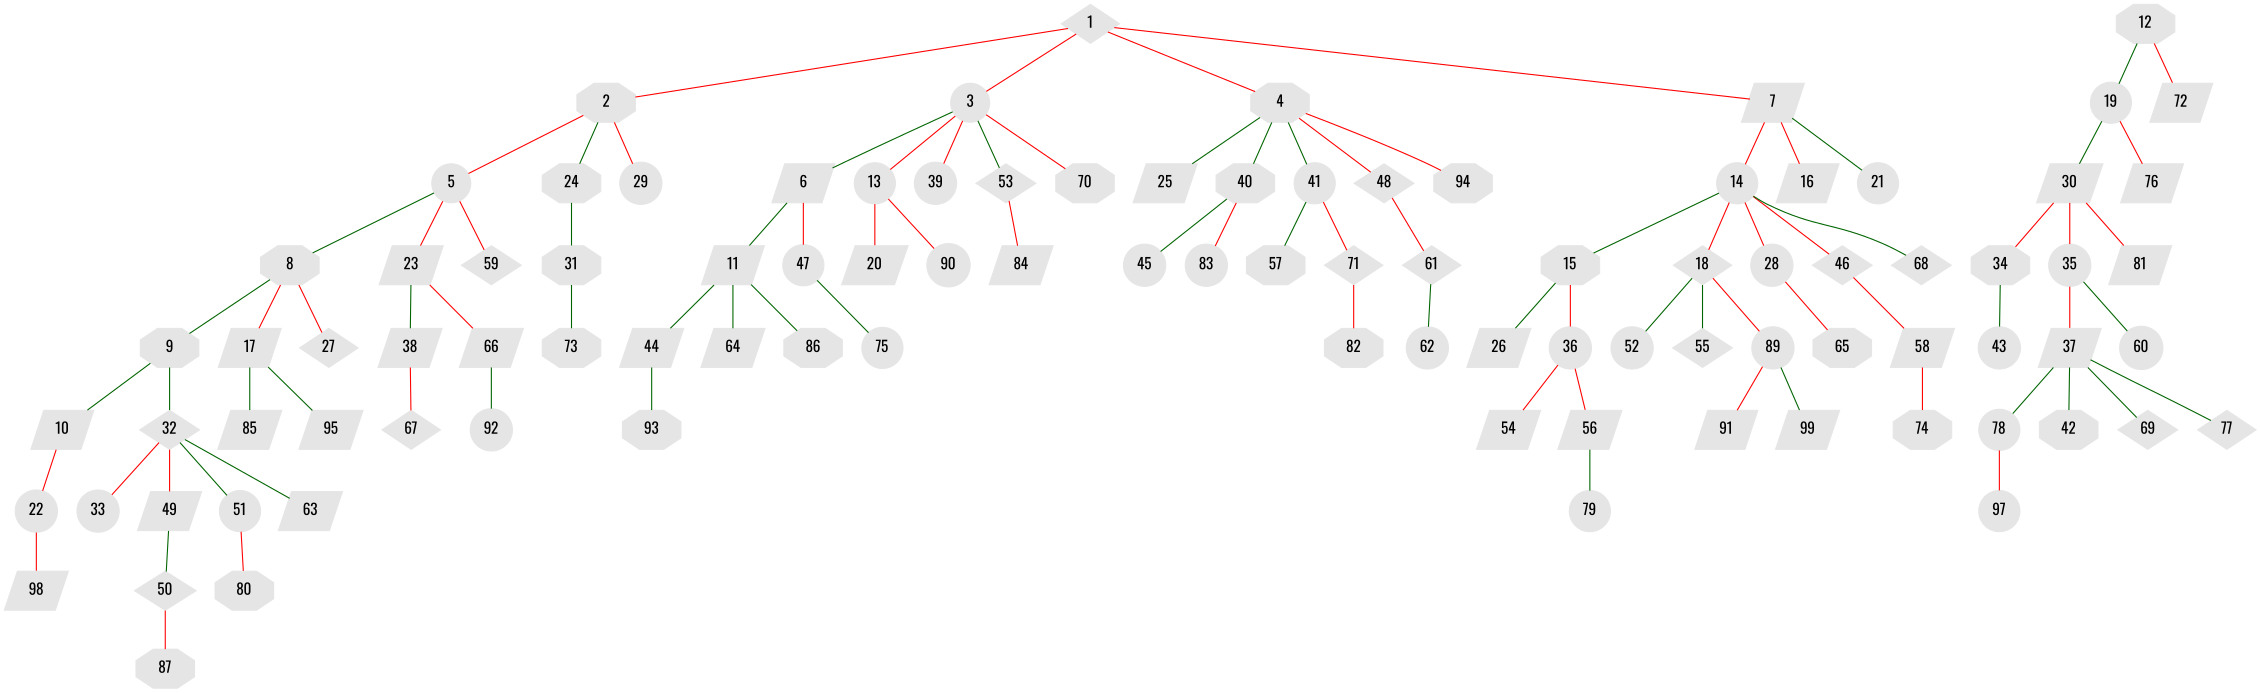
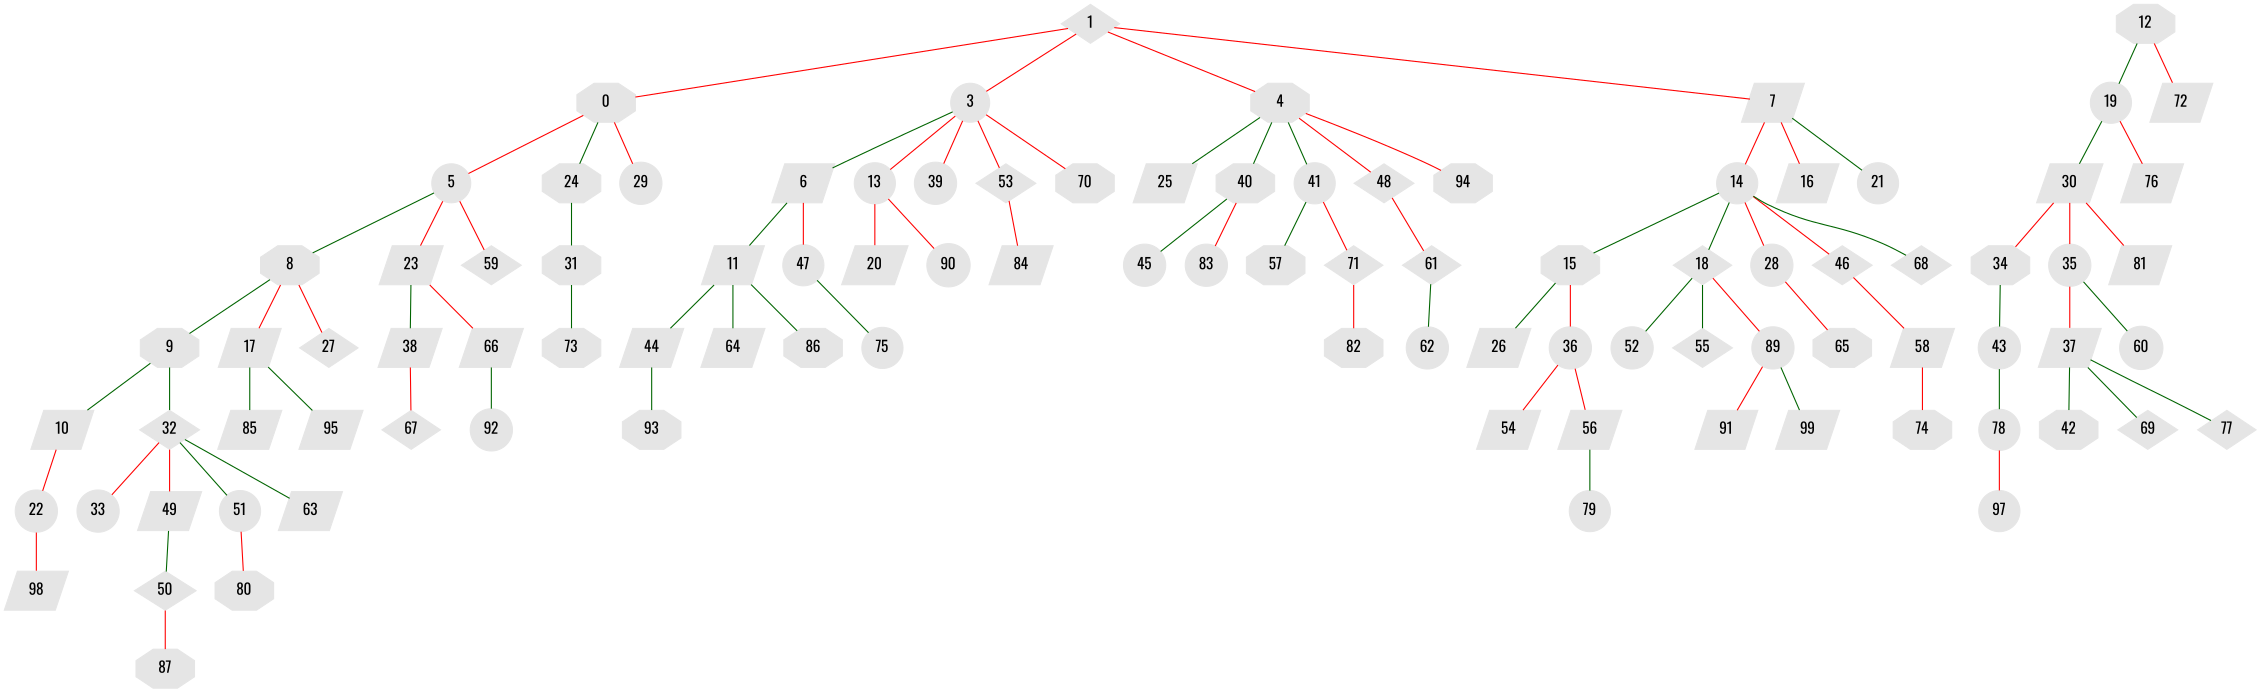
(606, 103) -> (606, 103)
(989, 144) -> (989, 144)
(1719, 226) -> (1719, 226)
(2033, 391) -> (1999, 389)
